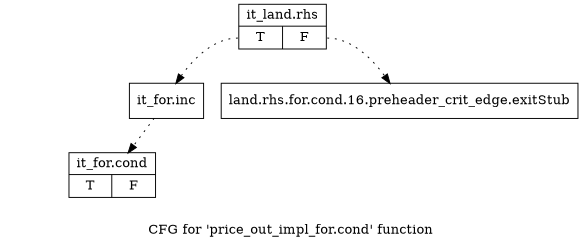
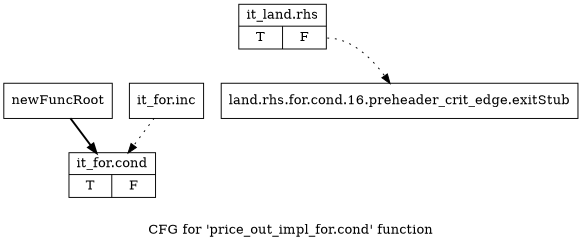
(206, 50) -> none
none -> (58, 101)
